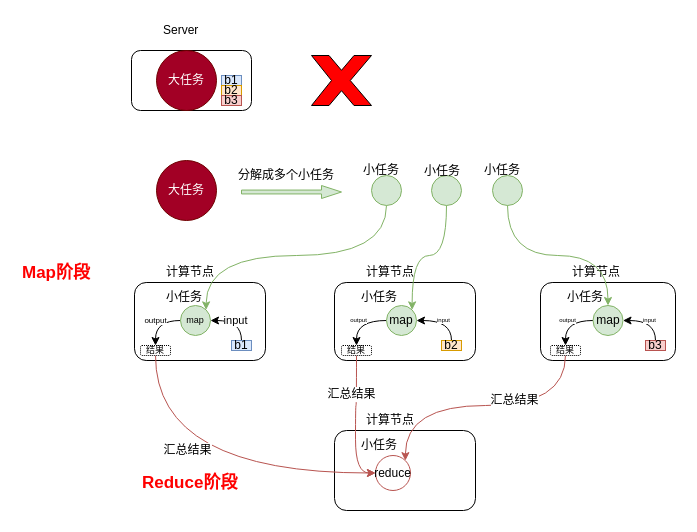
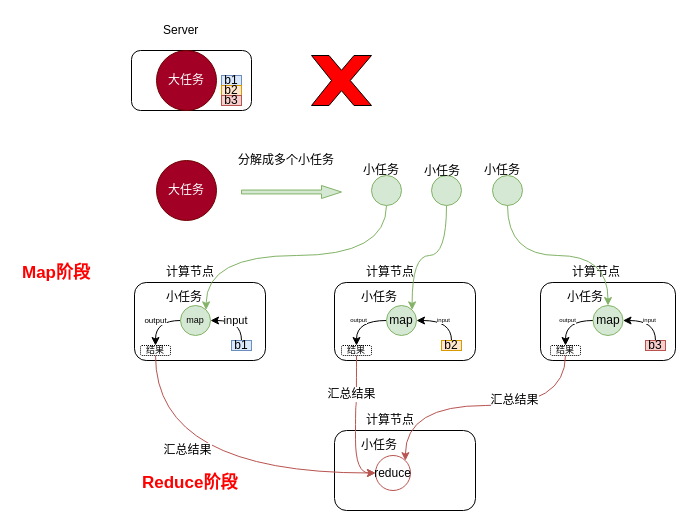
(292, 176) -> (292, 161)
